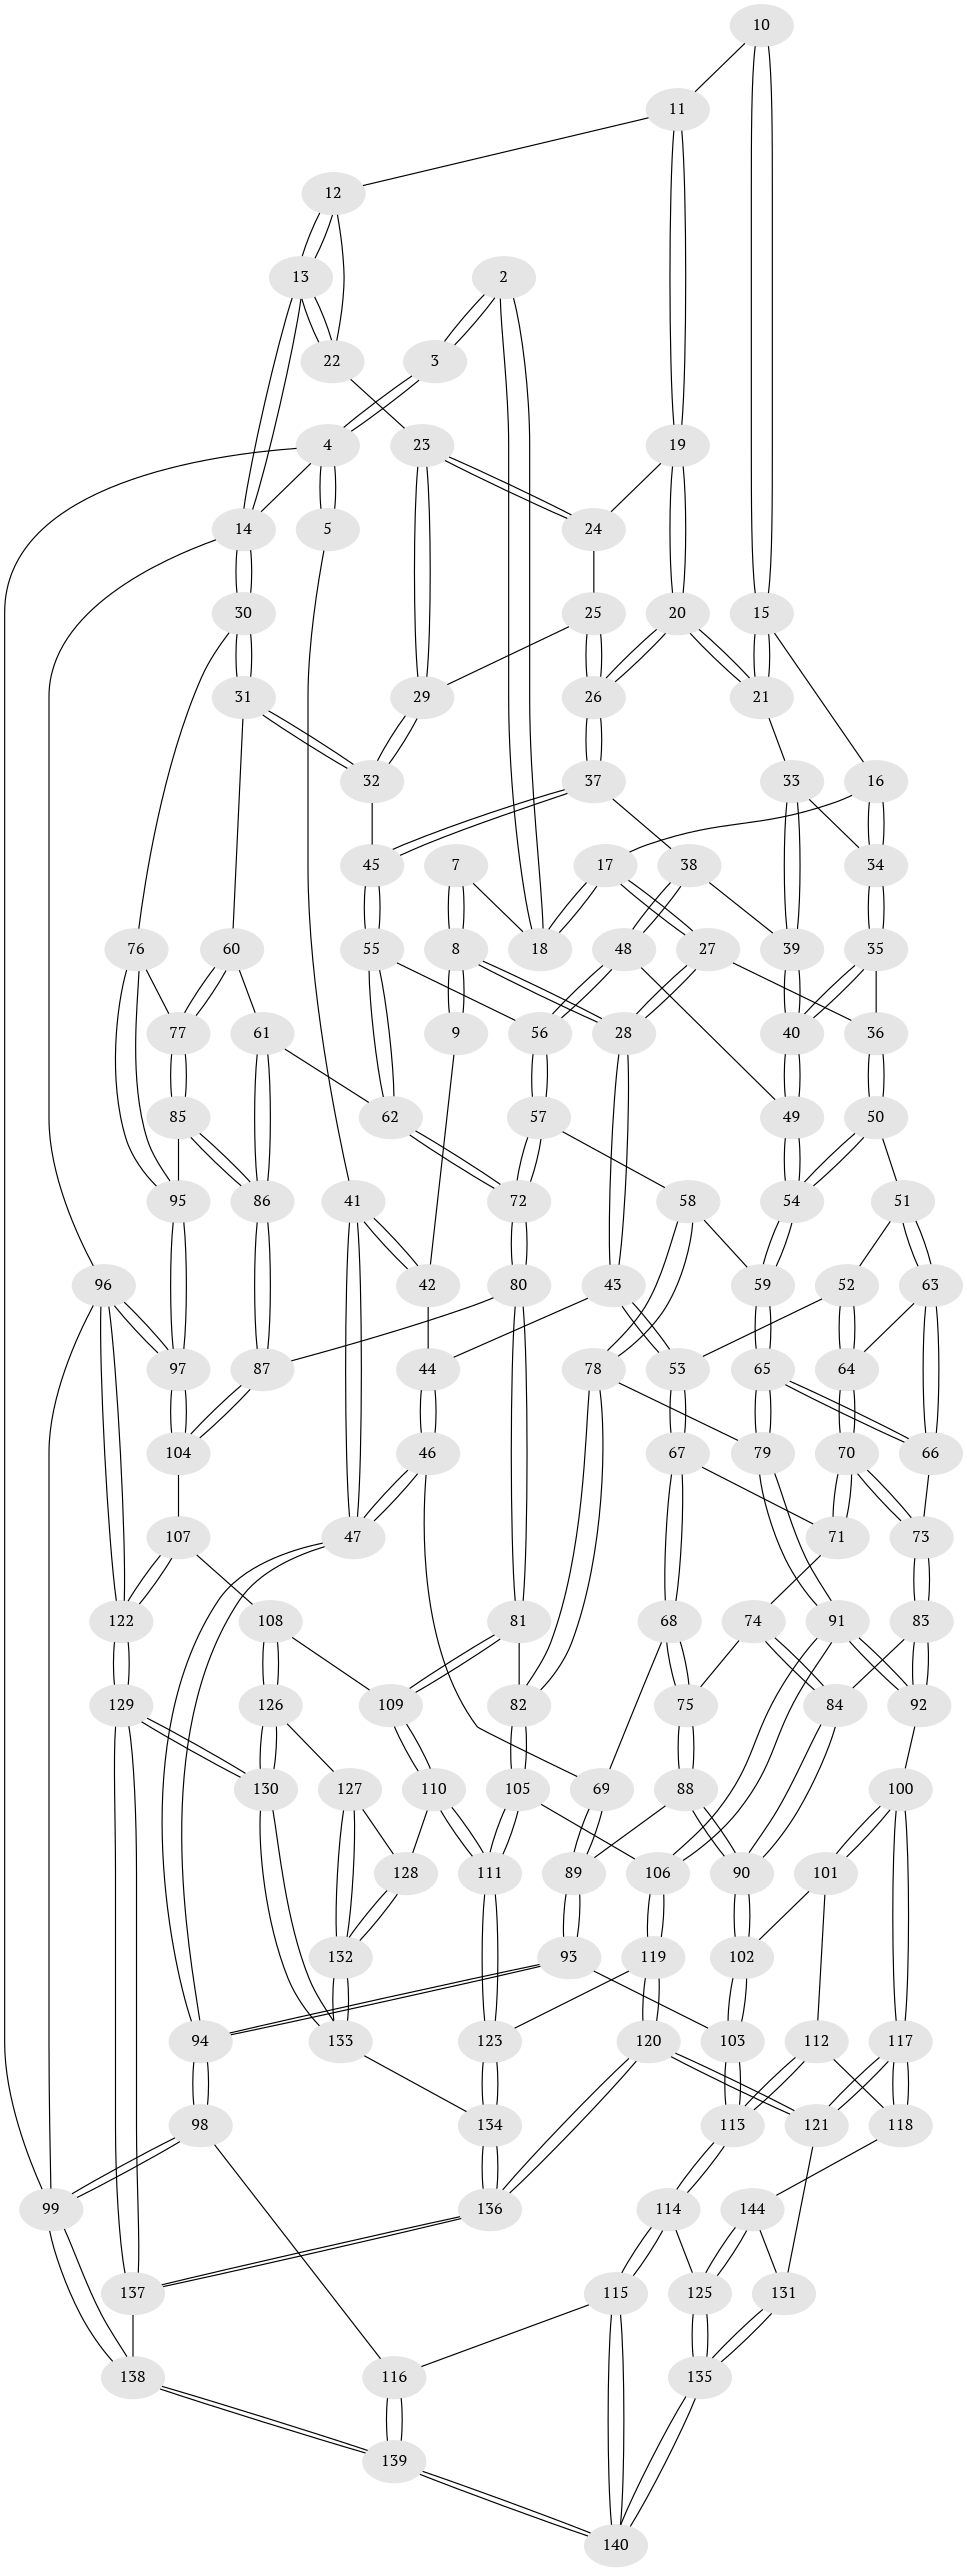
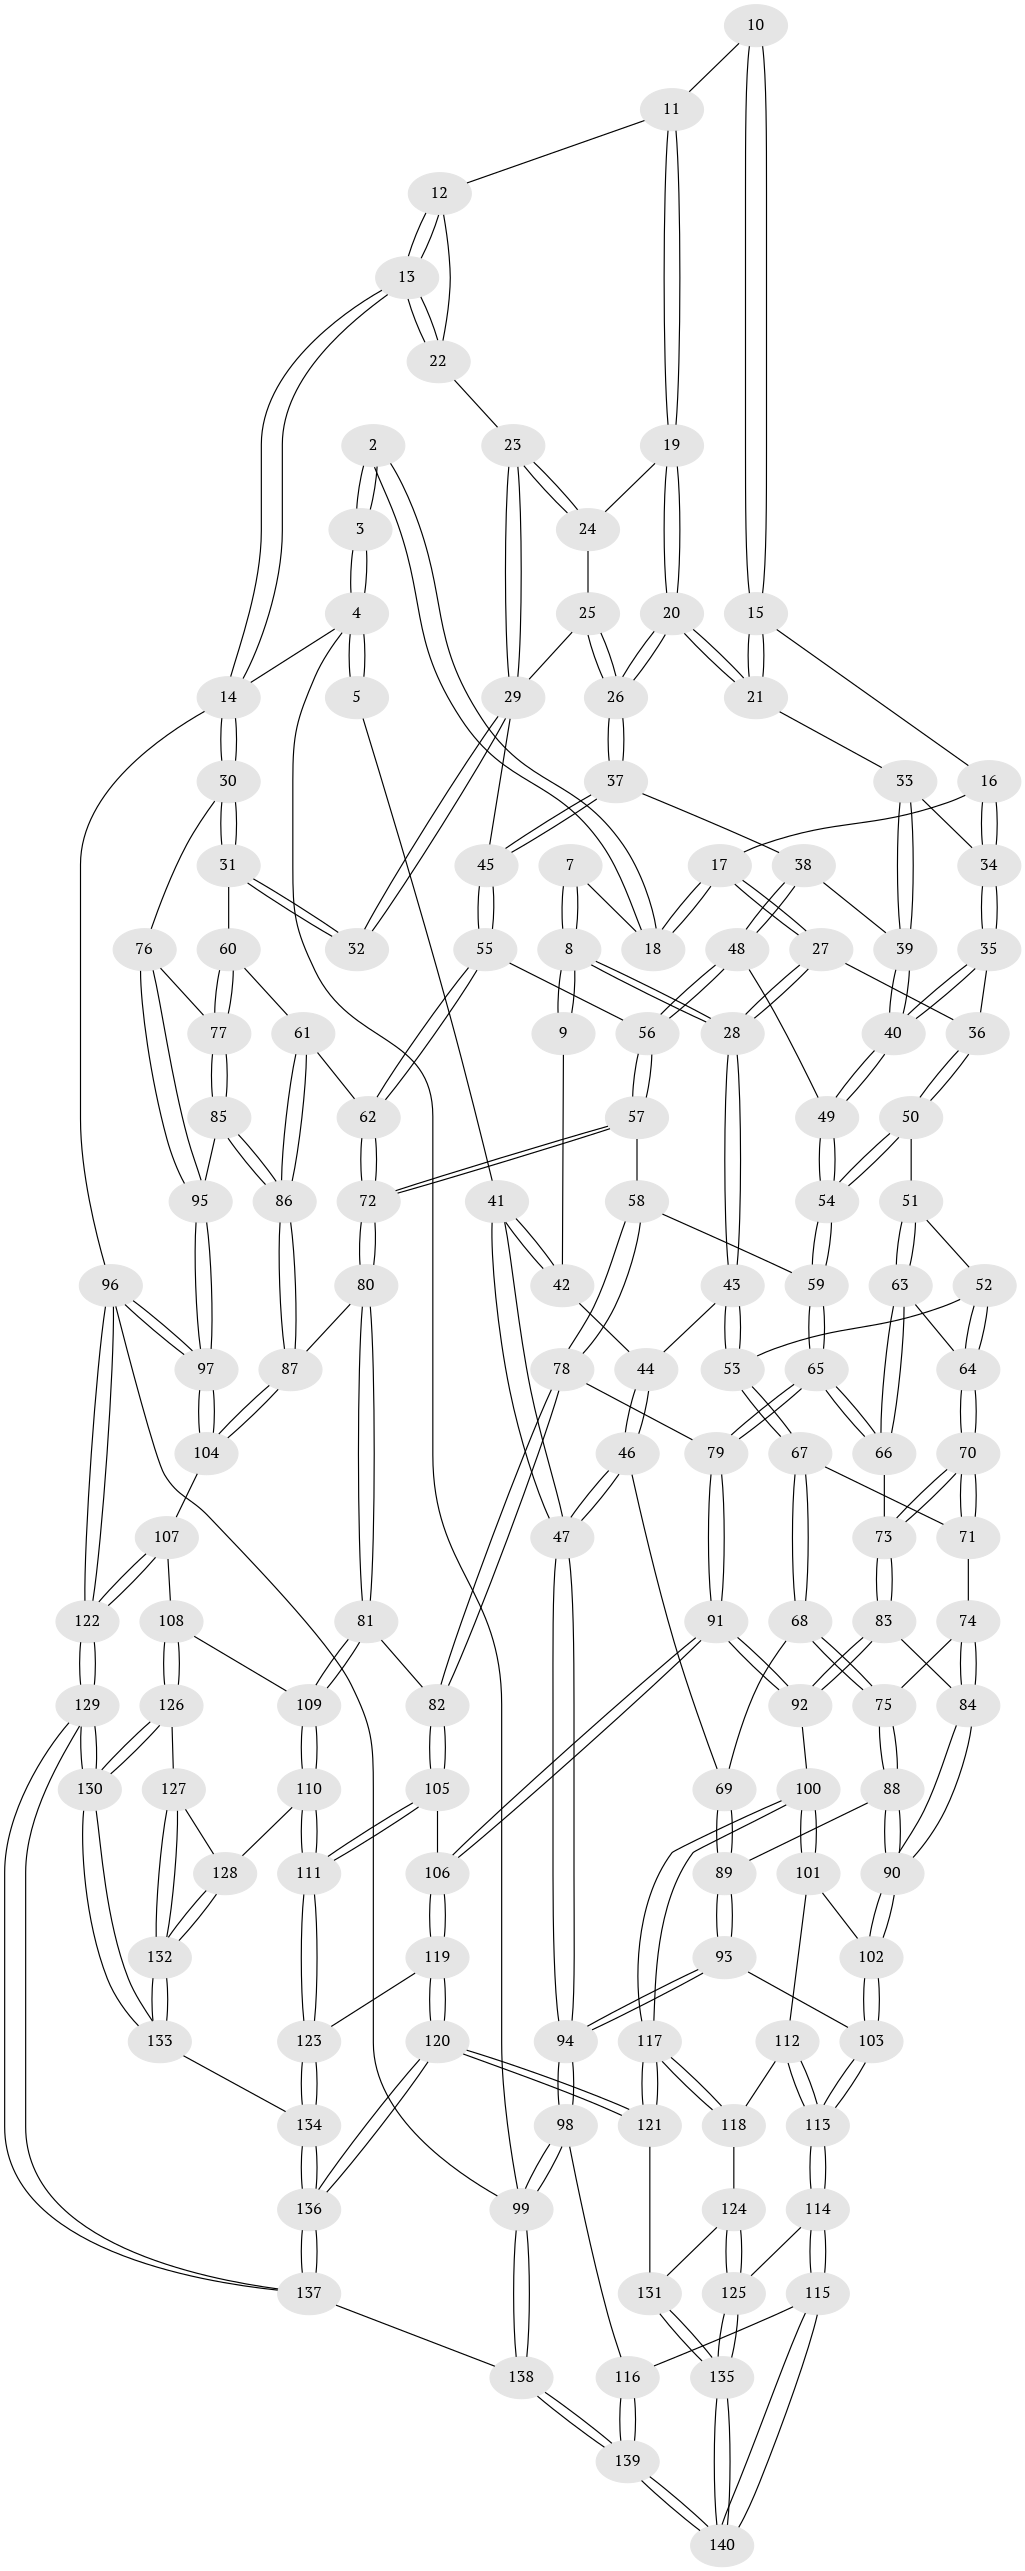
(372, 824) -> (500, 782)
(752, 2210) -> (734, 2210)
